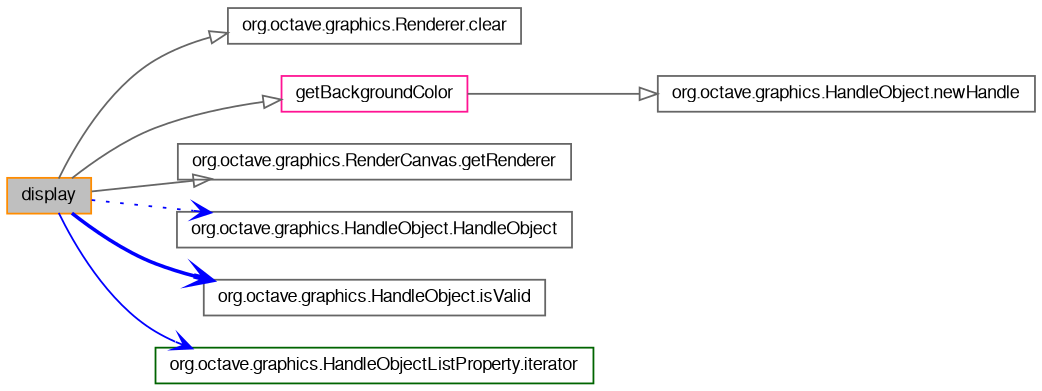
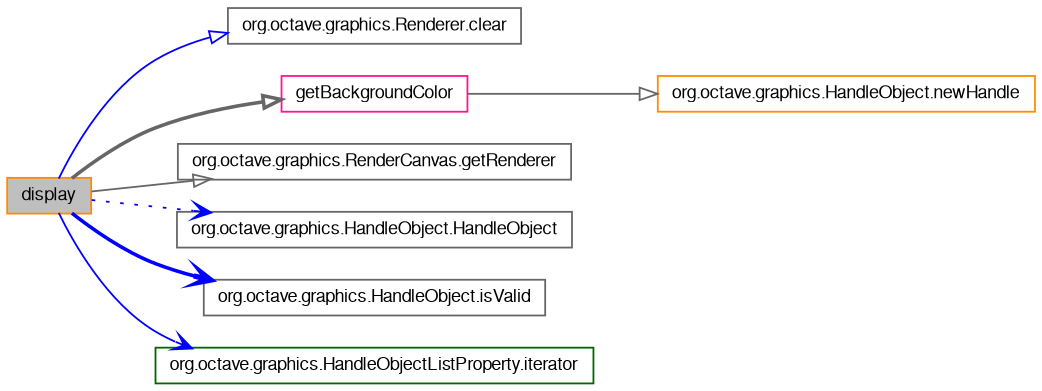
(119, 90) -> (119, 90)
(846, 94) -> (846, 94)
(162, 126) -> (162, 126)
